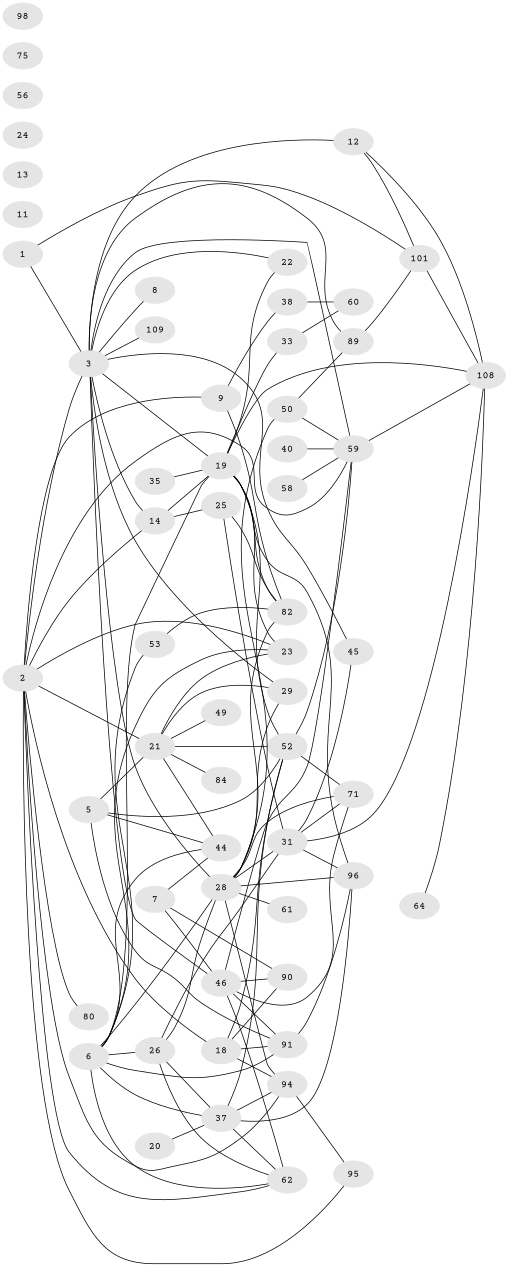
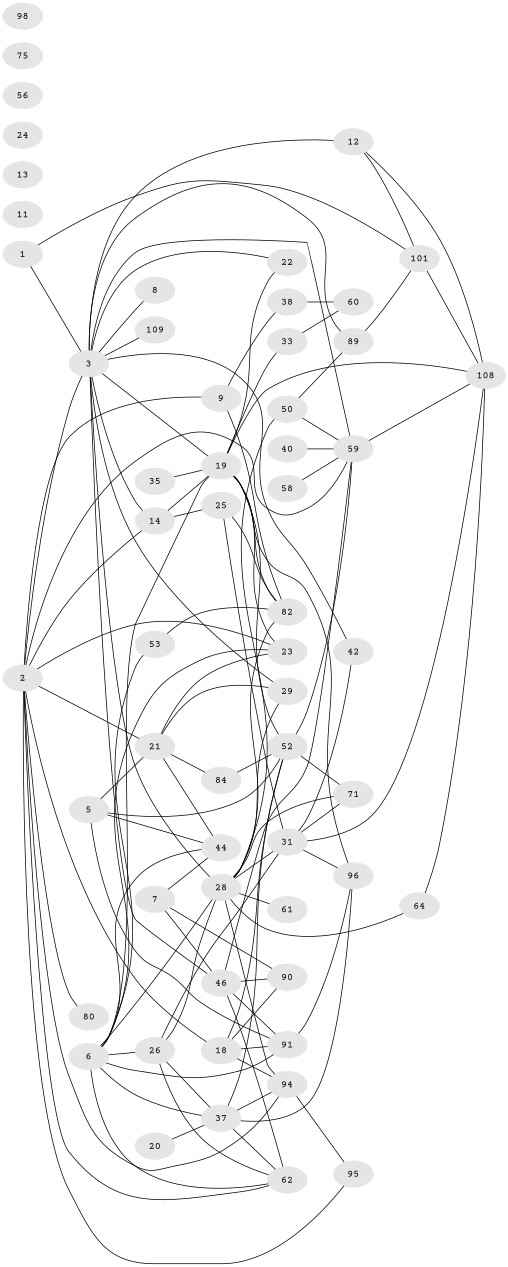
(353, 652) -> (353, 652)
(221, 713) -> none
(221, 746) -> (251, 765)
(287, 882) -> (313, 936)
(333, 935) -> none
